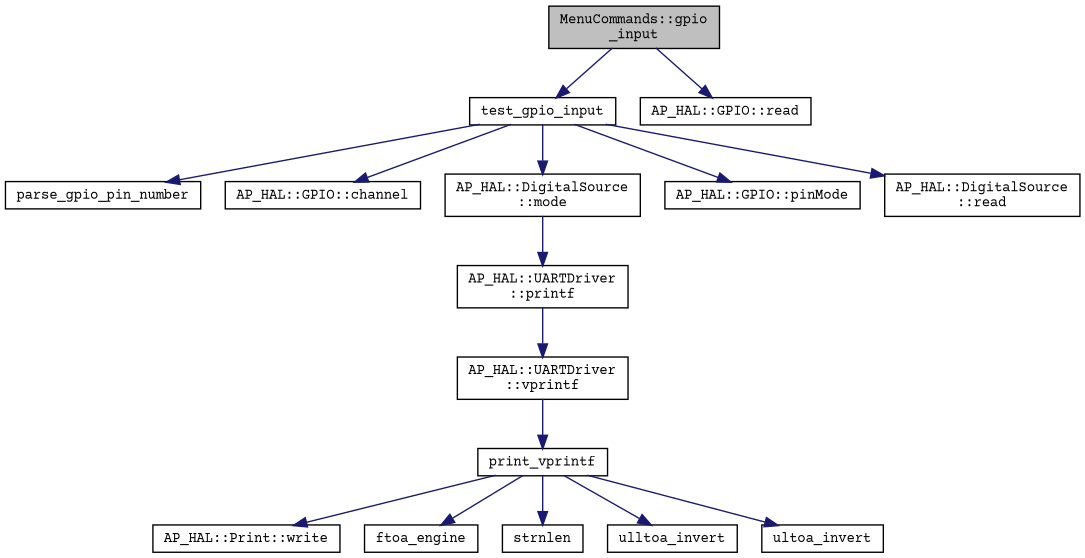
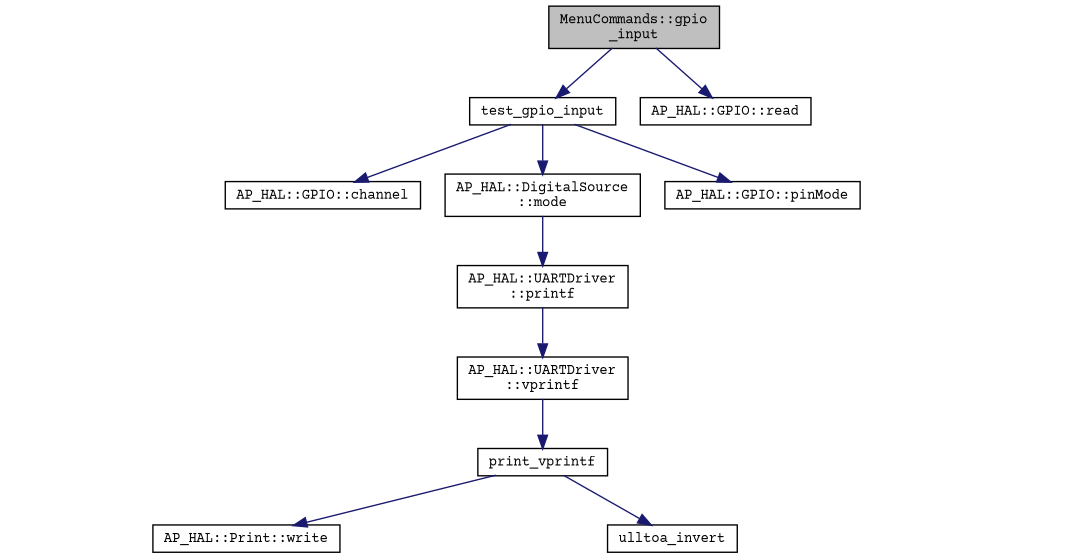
(103, 195) -> none
(982, 195) -> none
(421, 539) -> none
(543, 539) -> none
(823, 539) -> none
